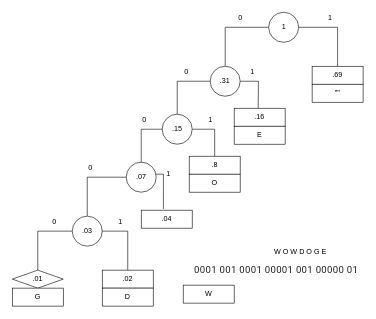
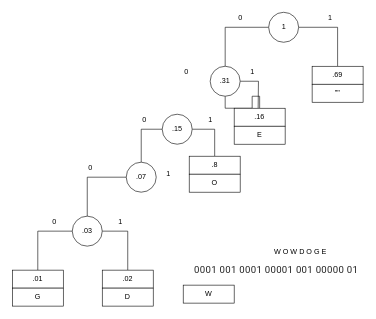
(177, 81) -> (254, 96)
(163, 188) -> none
(167, 219) -> none
(38, 279) -> (38, 279)
